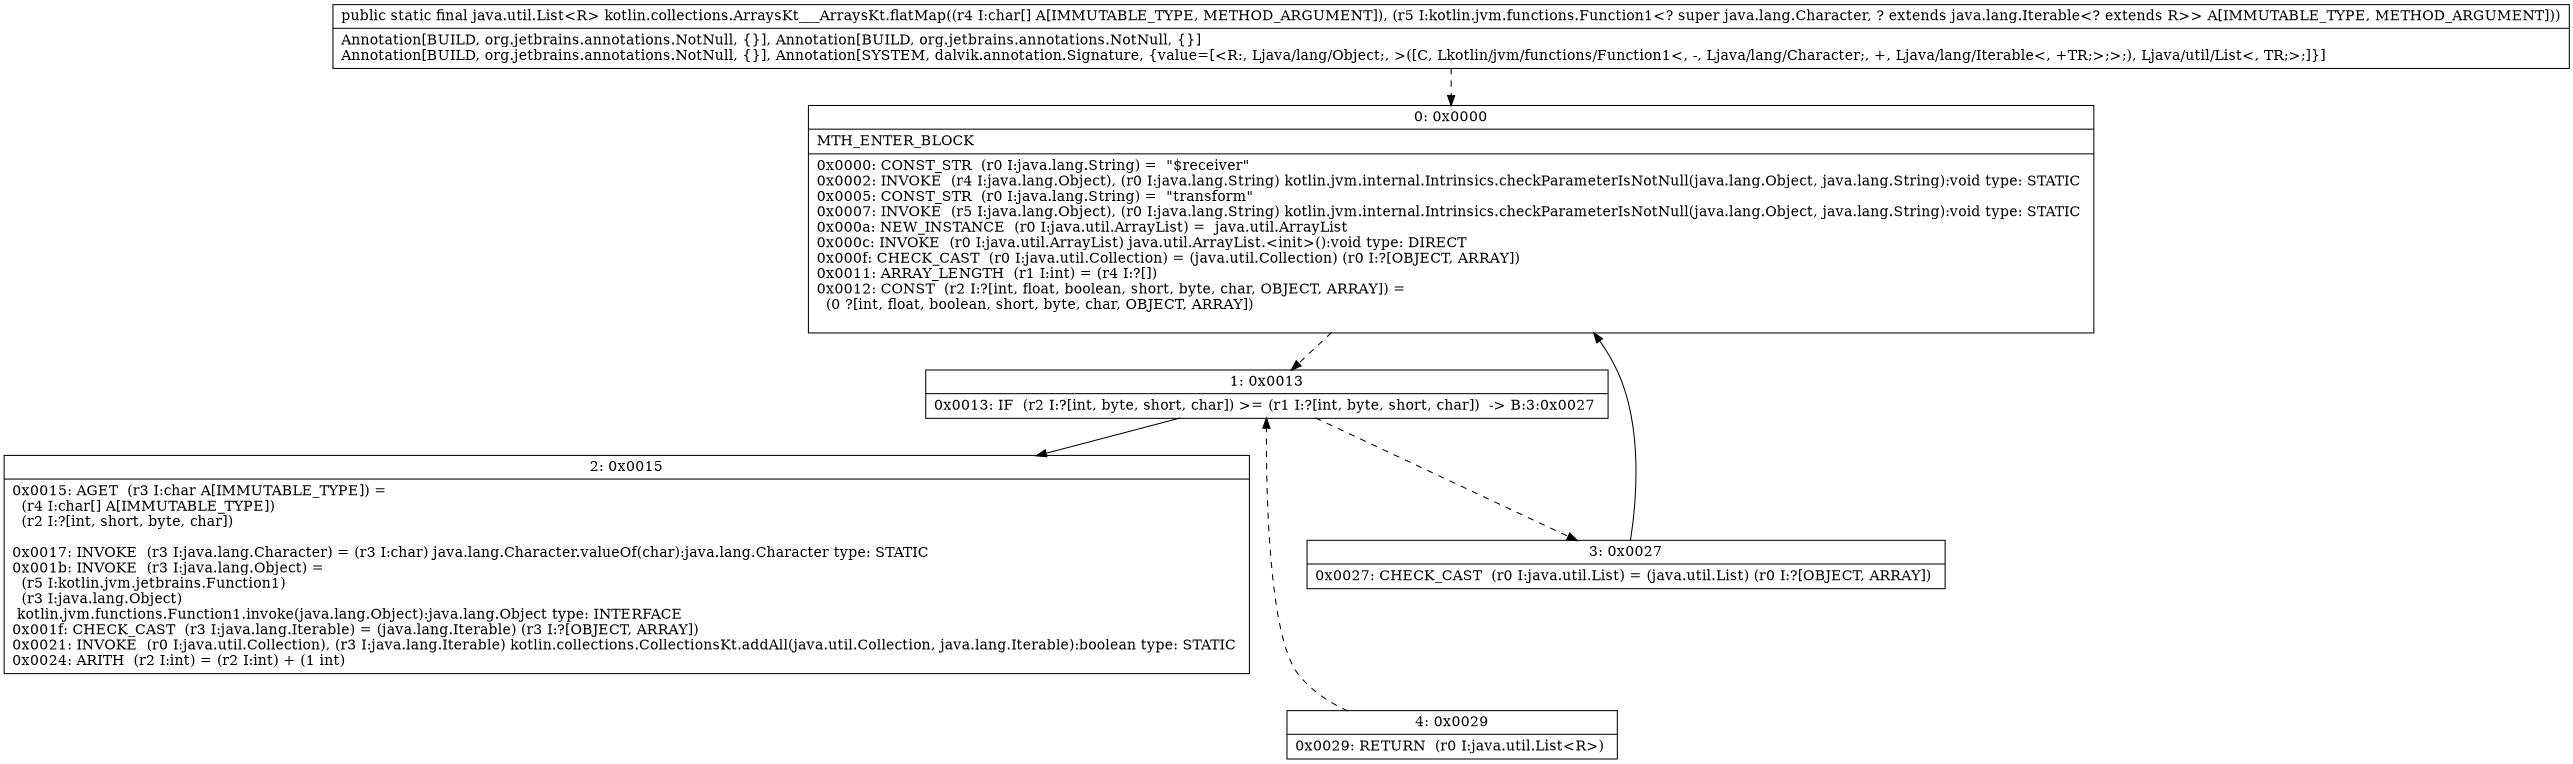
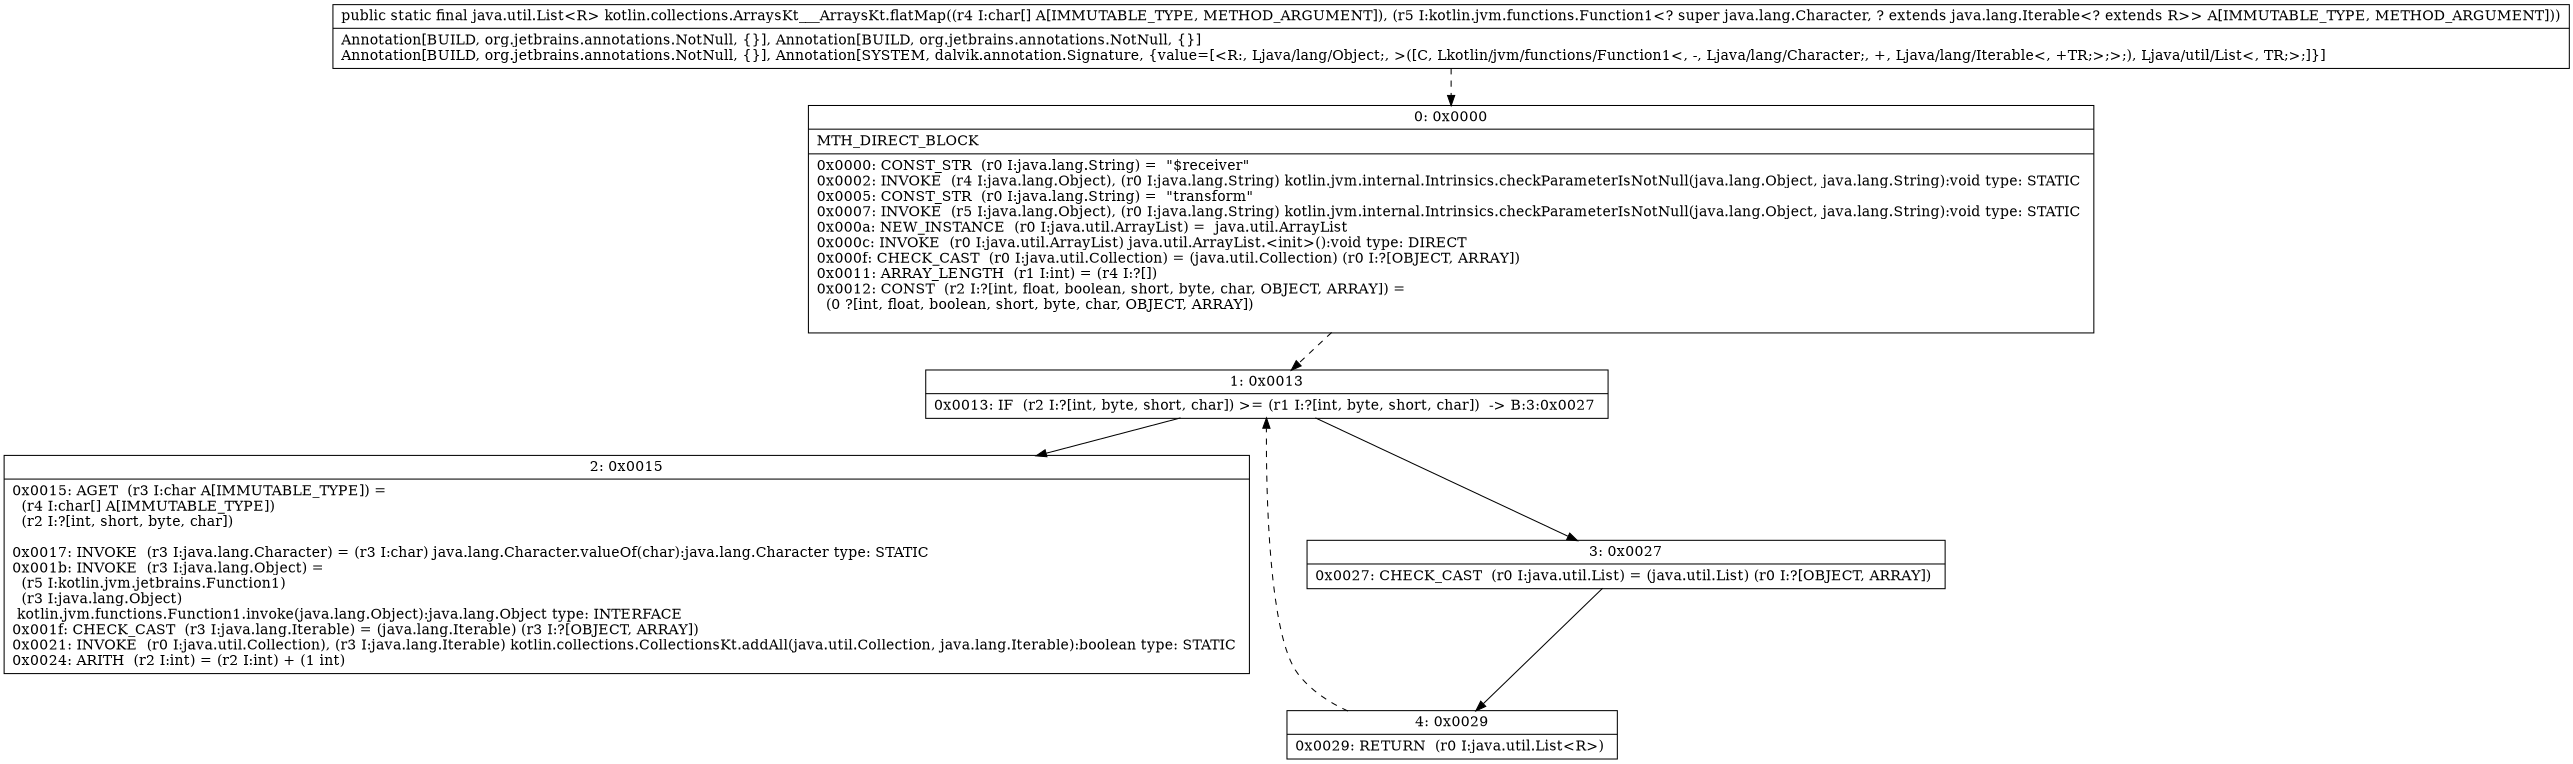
(896, 141) -> (898, 141)
(1634, 437) -> (1543, 646)
(1442, 477) -> (1442, 477)
